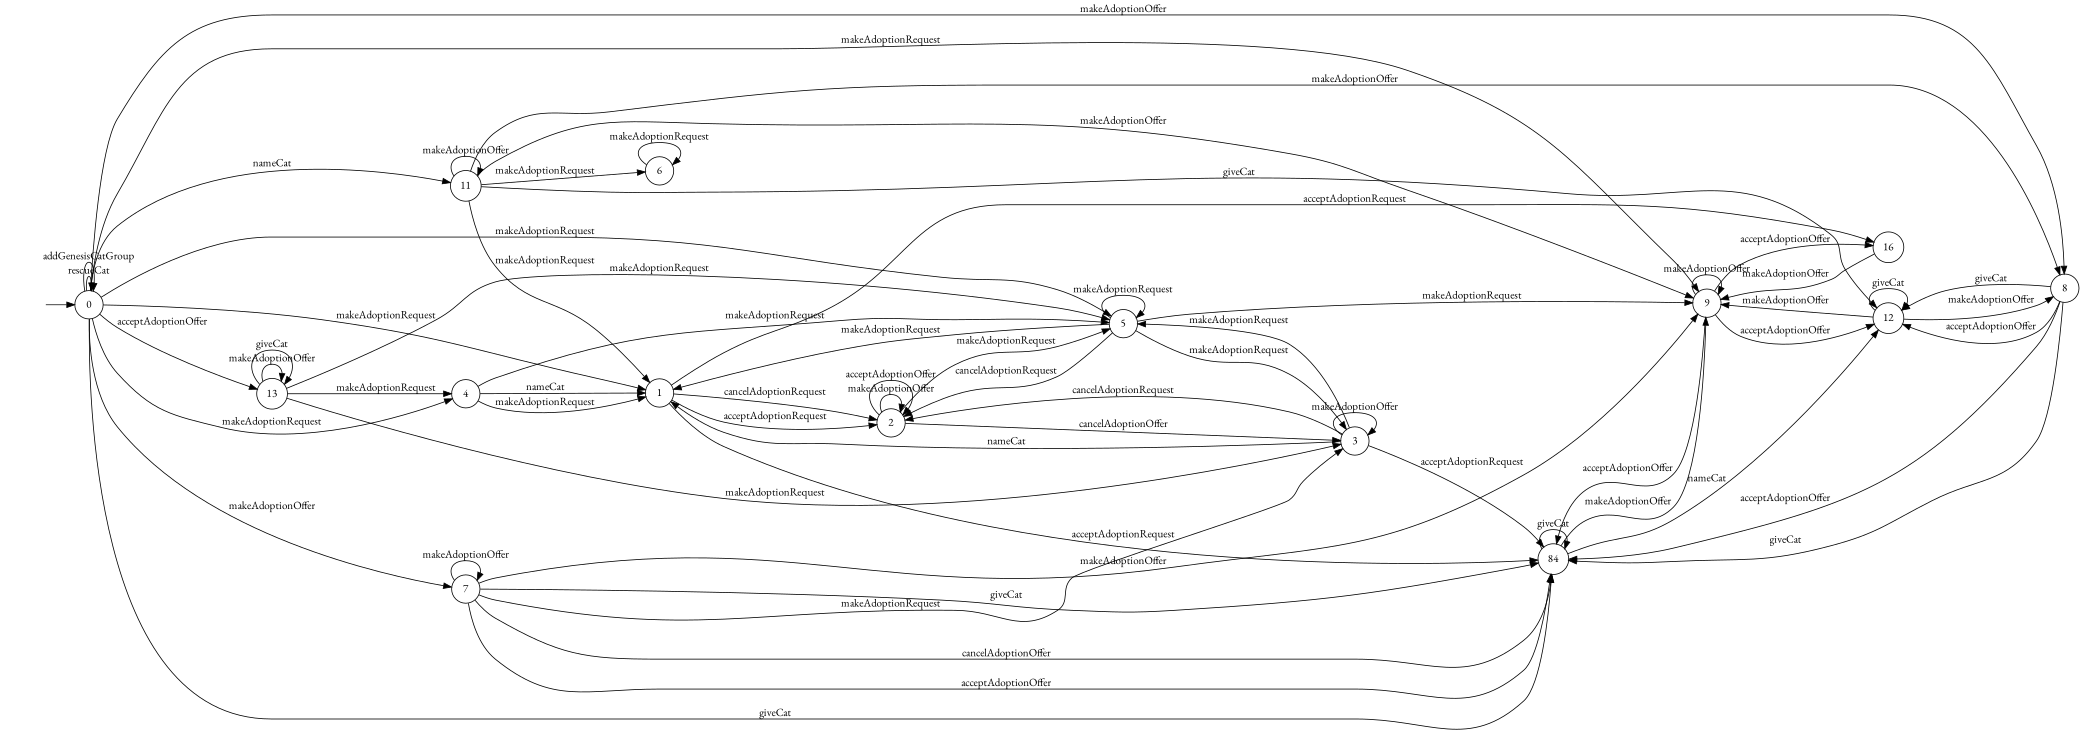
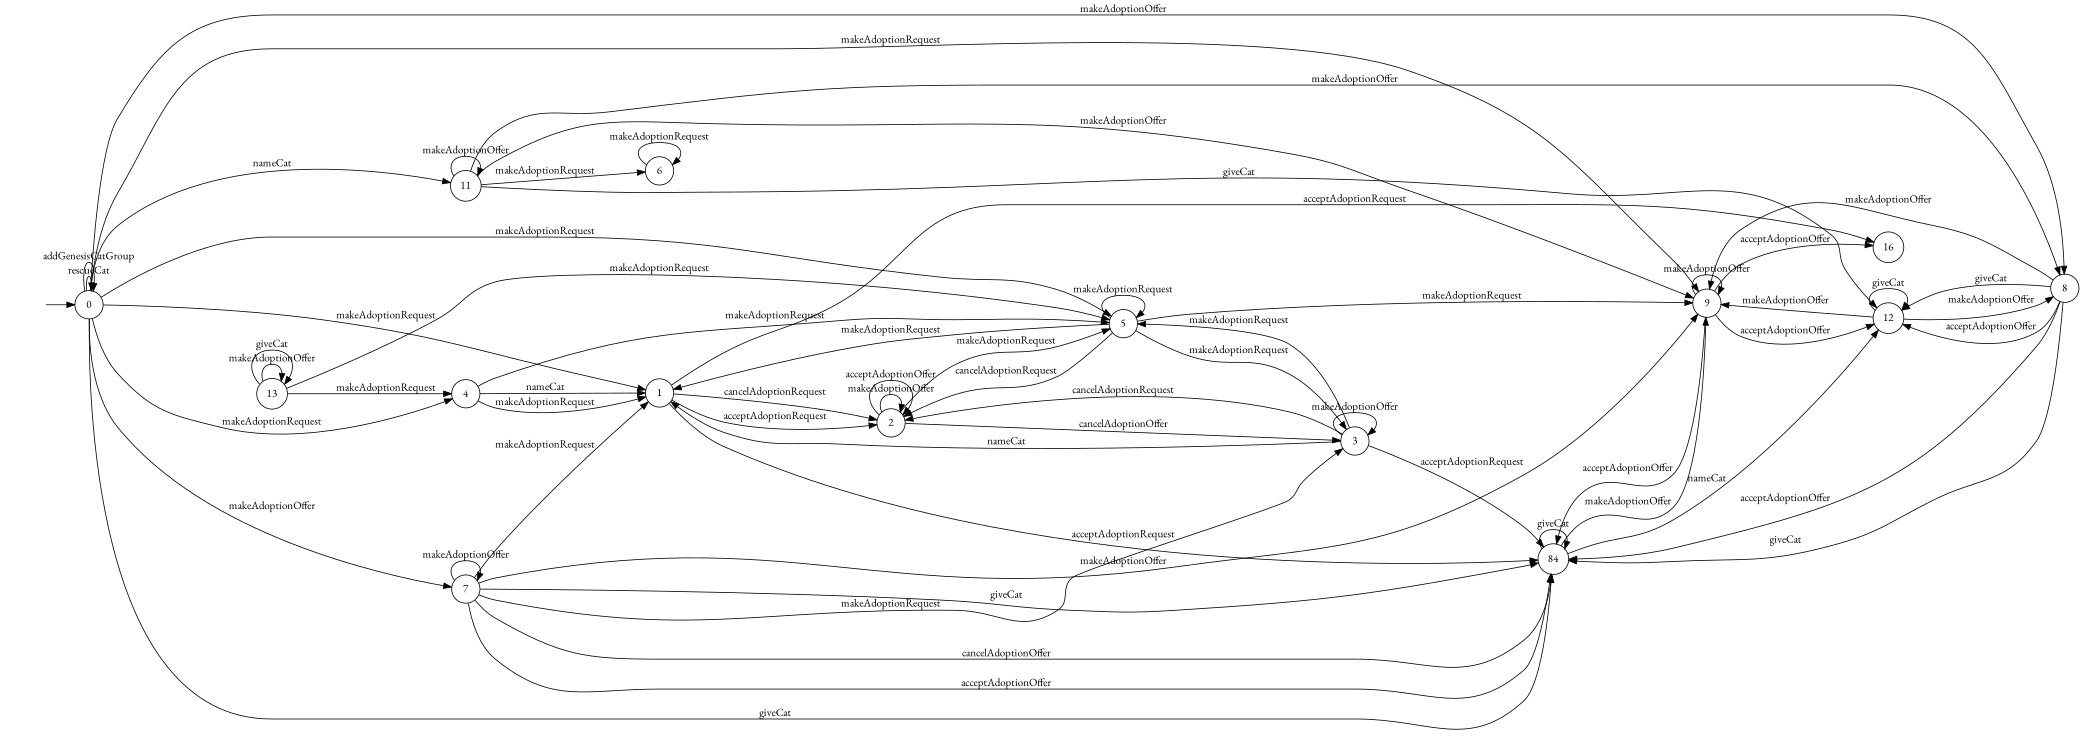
(1805, 287) -> (1870, 211)
(542, 300) -> (554, 489)
(172, 356) -> none
(806, 504) -> none
